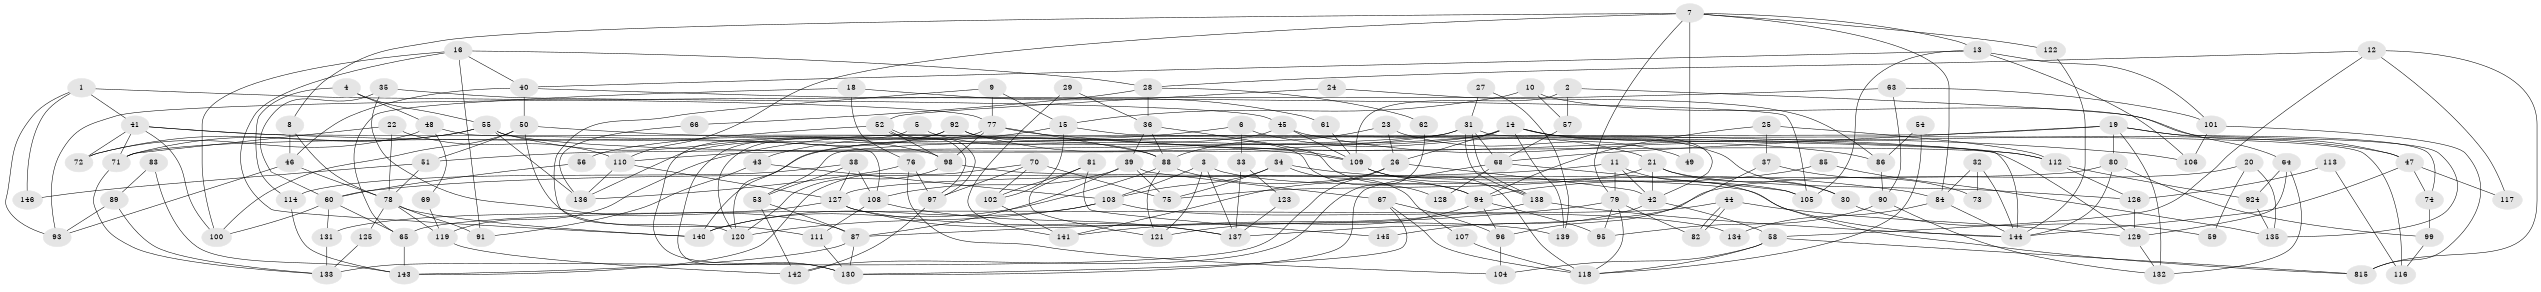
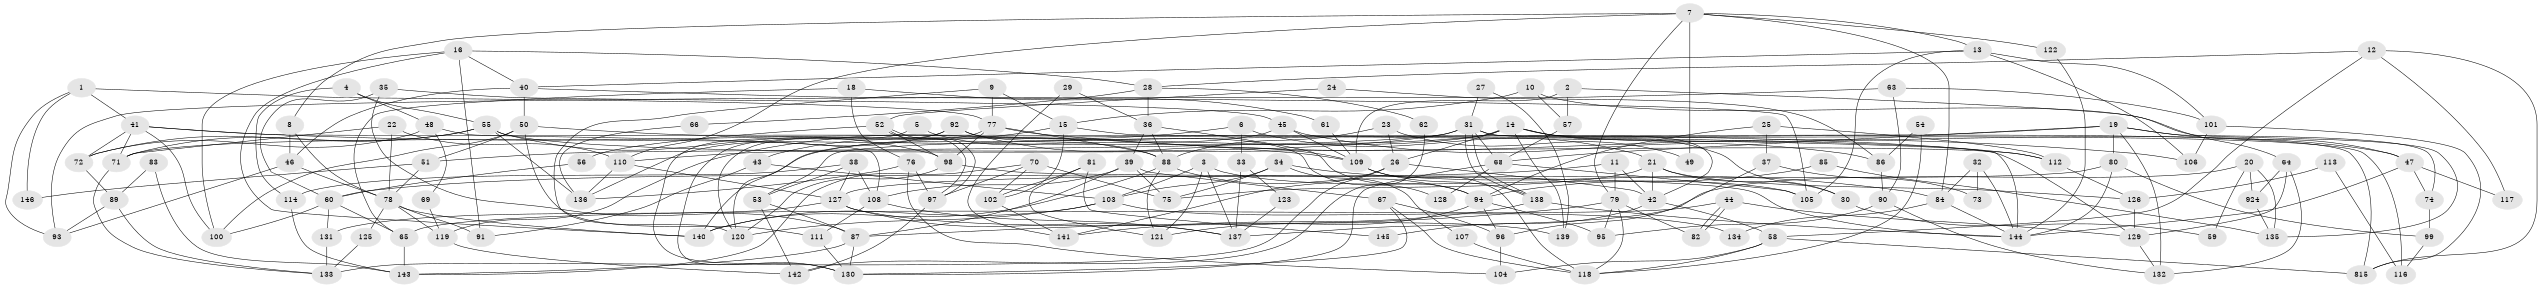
none -> (96, 181)
(2145, 181) -> (2251, 180)
(1963, 243) -> (1974, 135)
